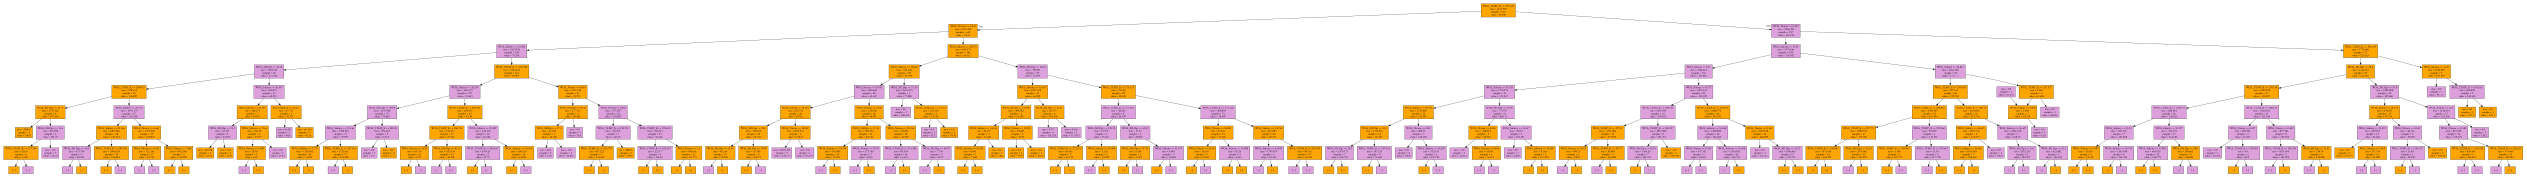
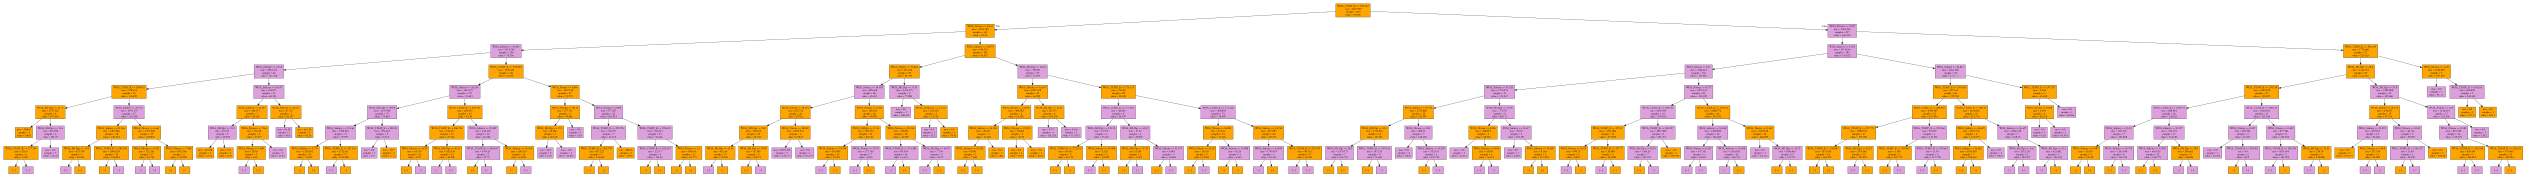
(2013, 101) -> (2050, 122)
(77, 153) -> (77, 153)
